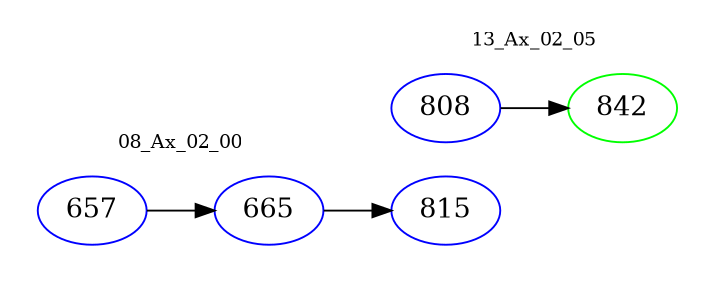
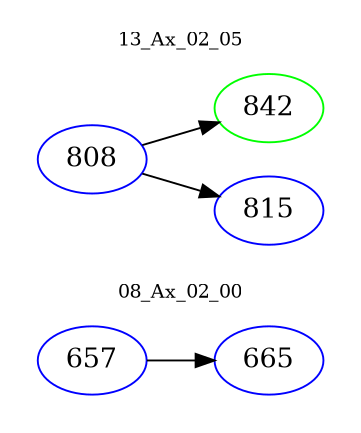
(350, 211) -> (171, 182)
